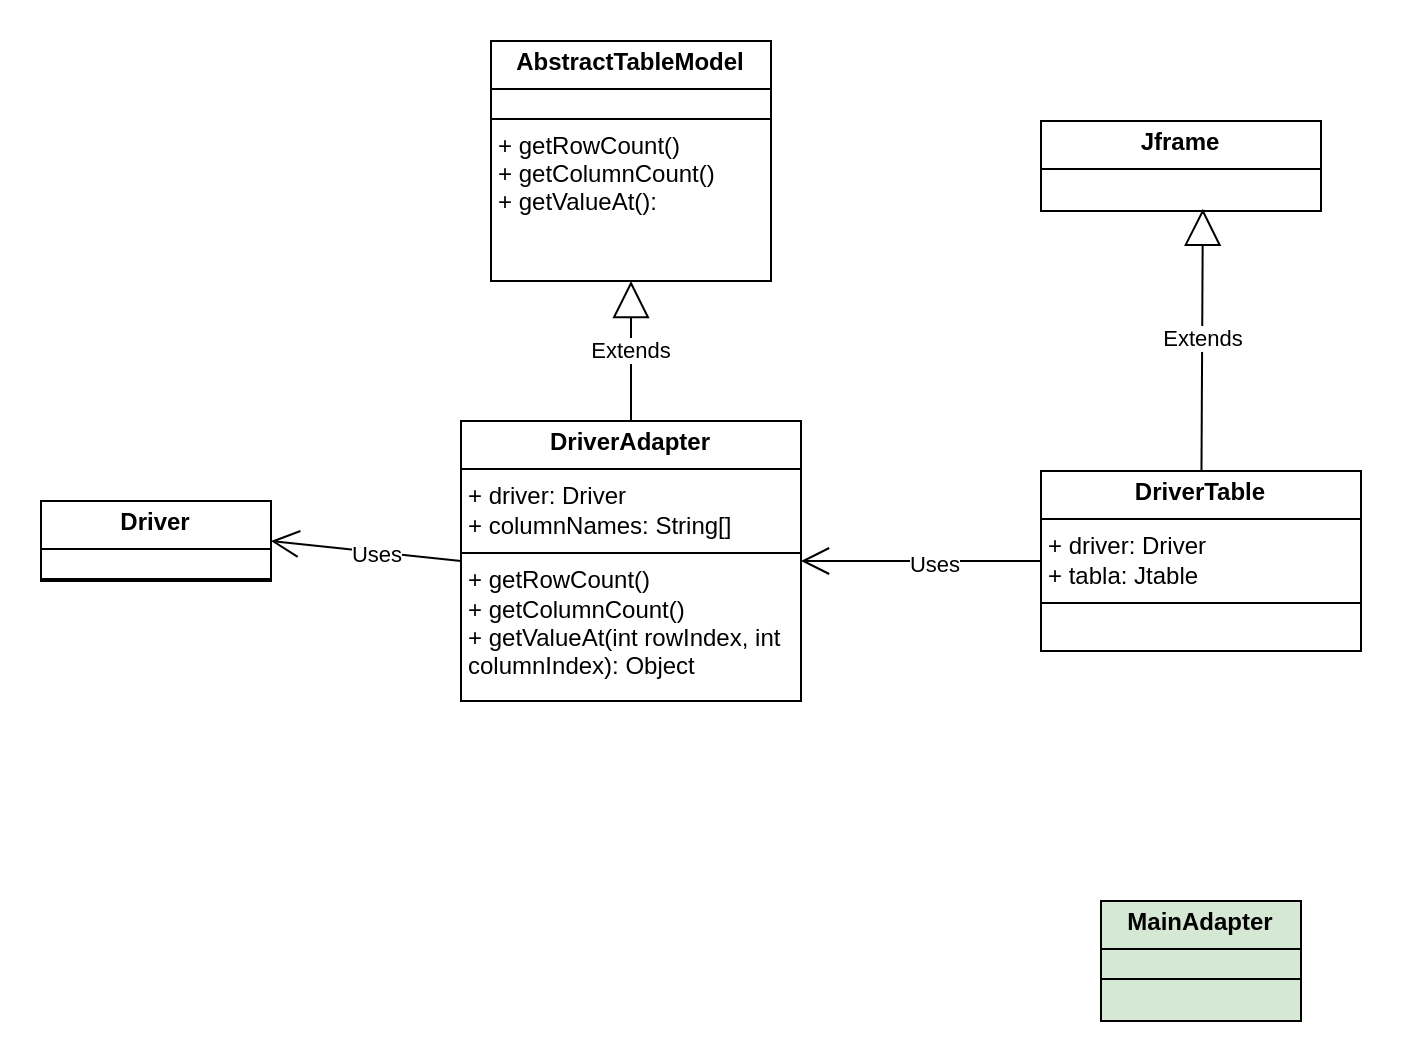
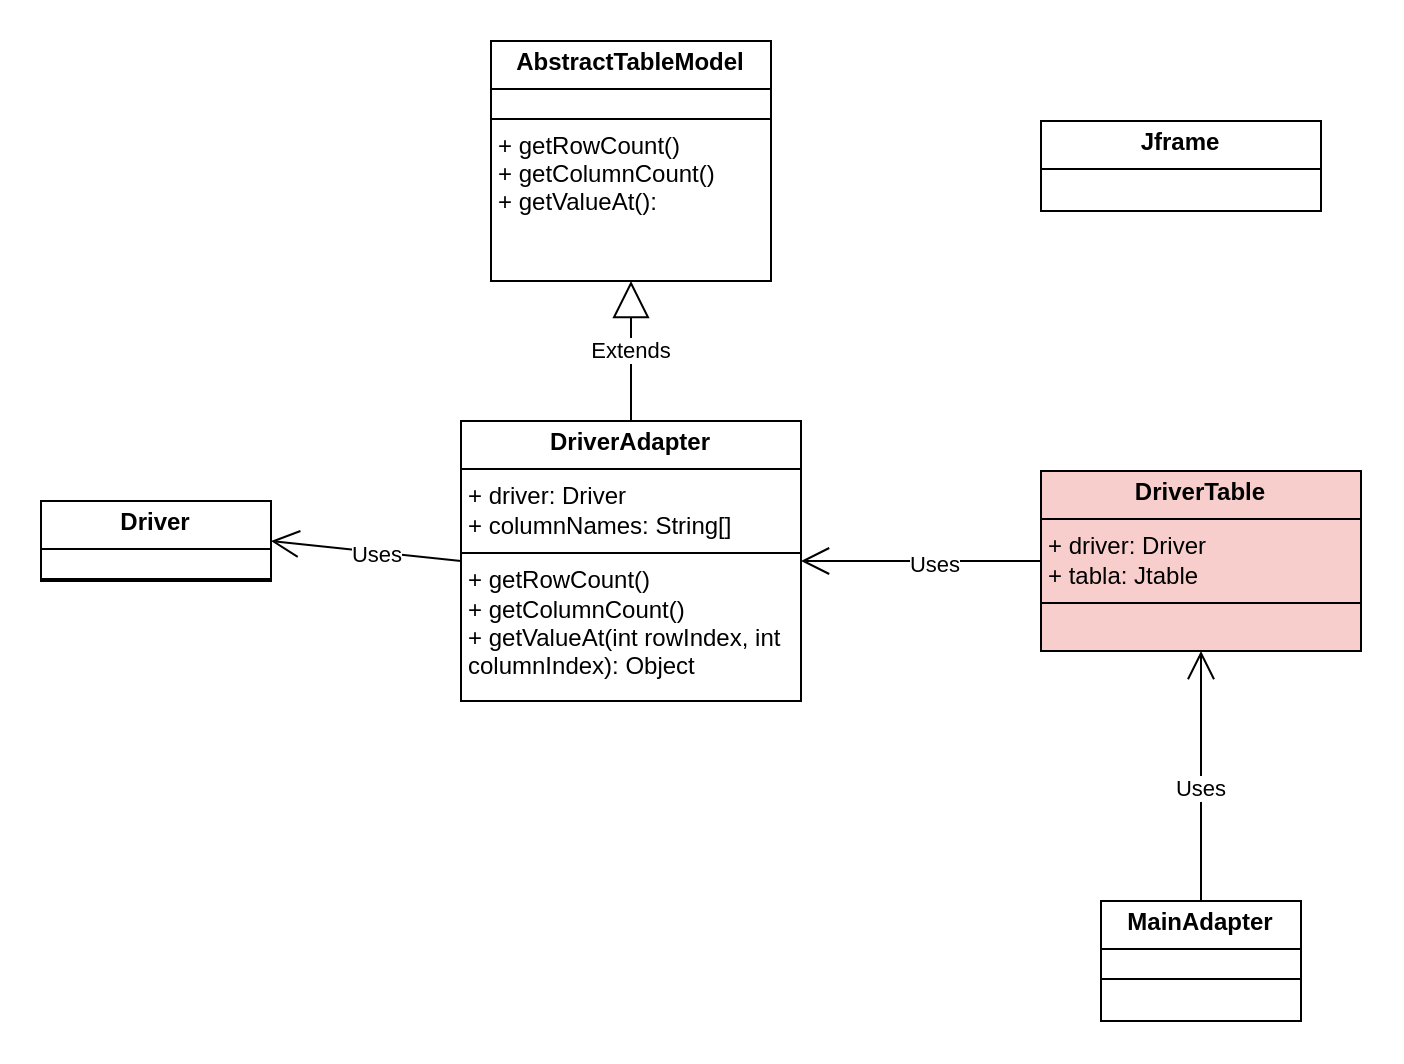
(1202, 358) -> none
(1201, 561) -> (1201, 561)
none -> (1201, 777)
(1201, 961) -> (1201, 961)
